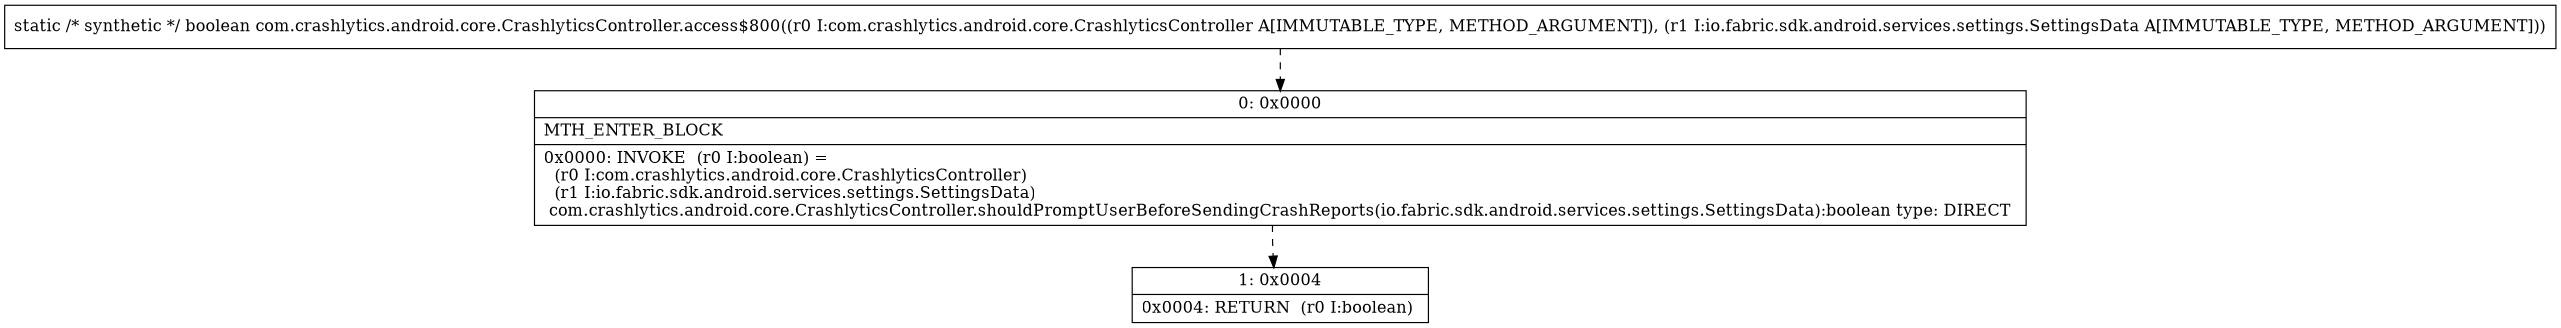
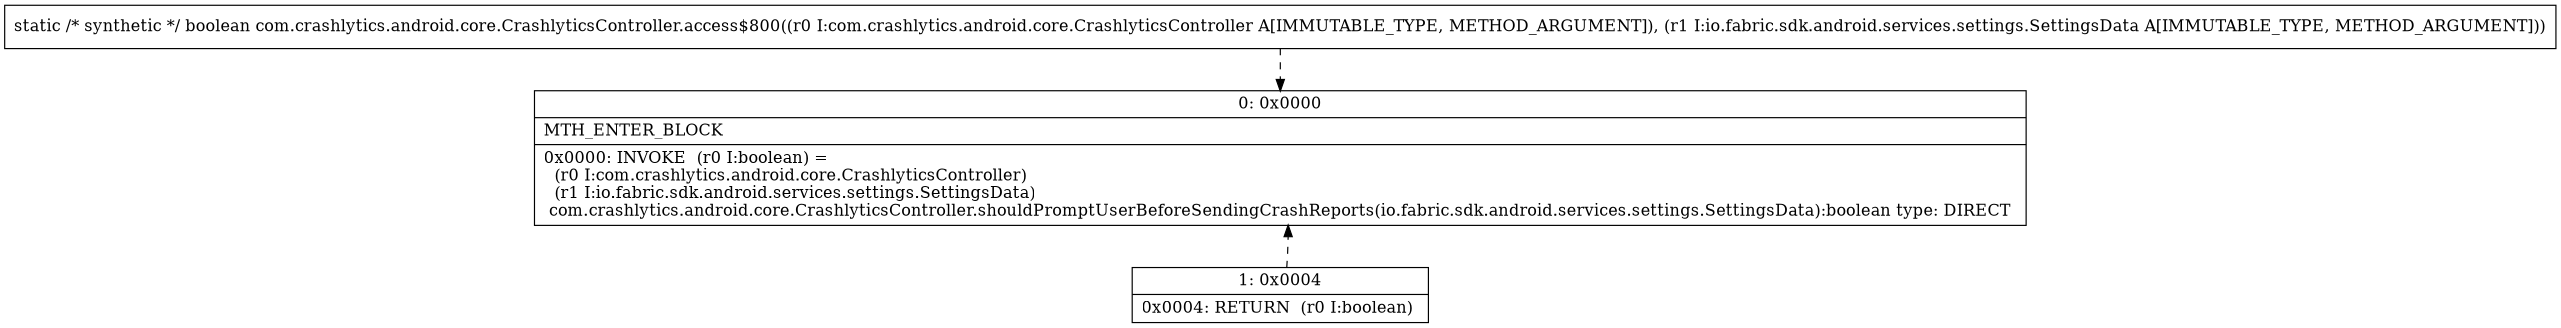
(1273, 241) -> (1288, 252)
